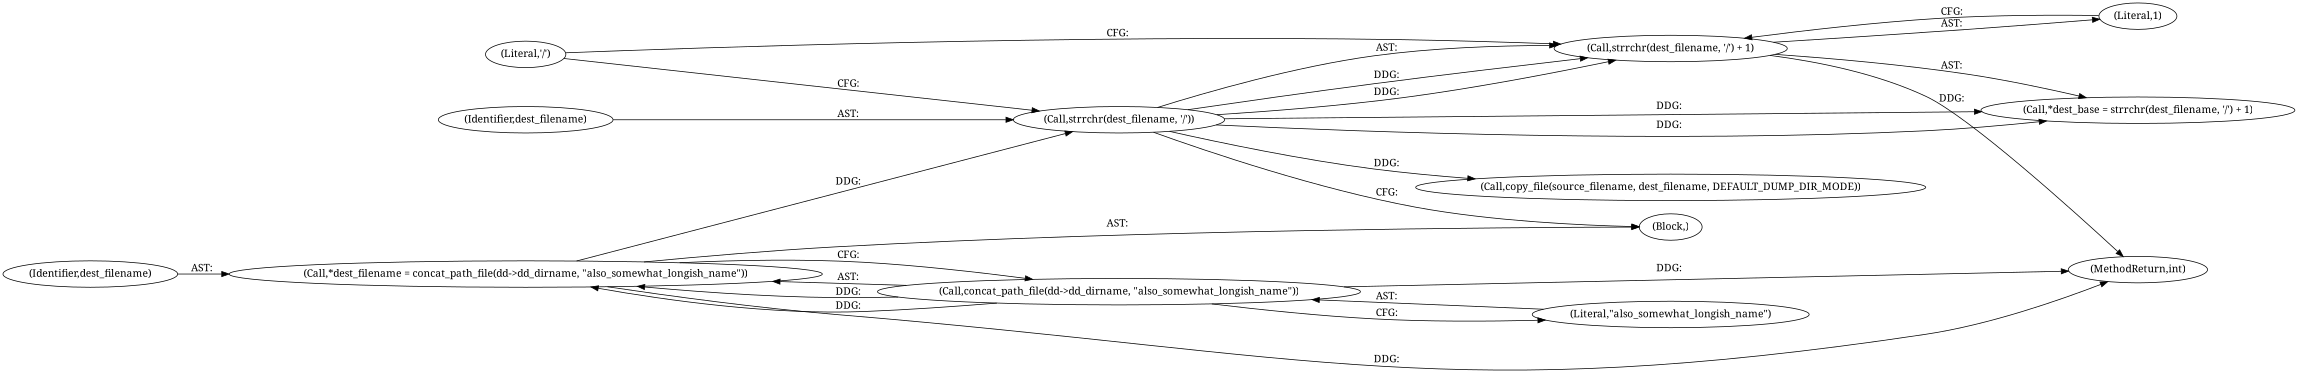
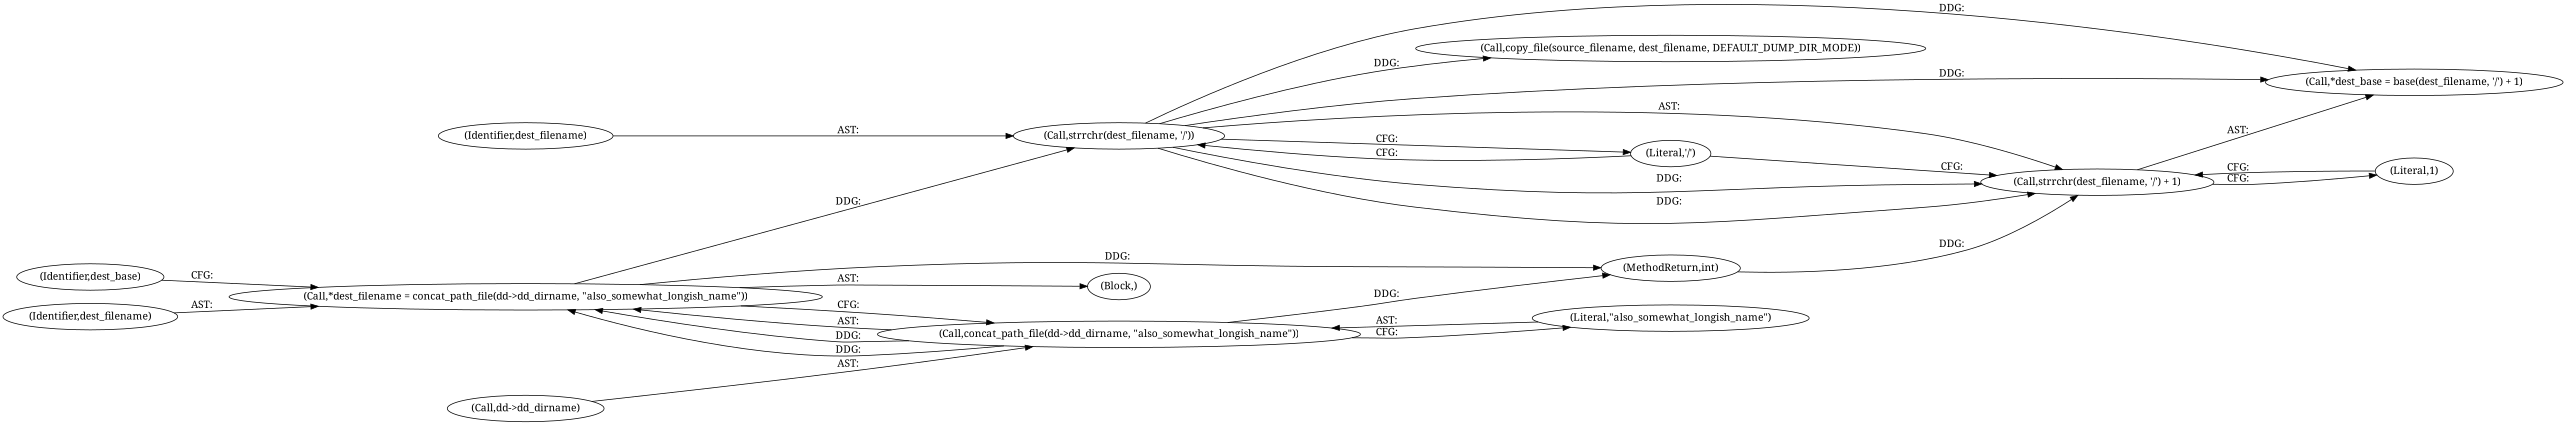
(1953, 24) -> (2240, 179)
(2138, 110) -> (2414, 82)
(1962, 119) -> (1911, 262)
(1388, 202) -> (1422, 146)
none -> (90, 277)
none -> (526, 409)
